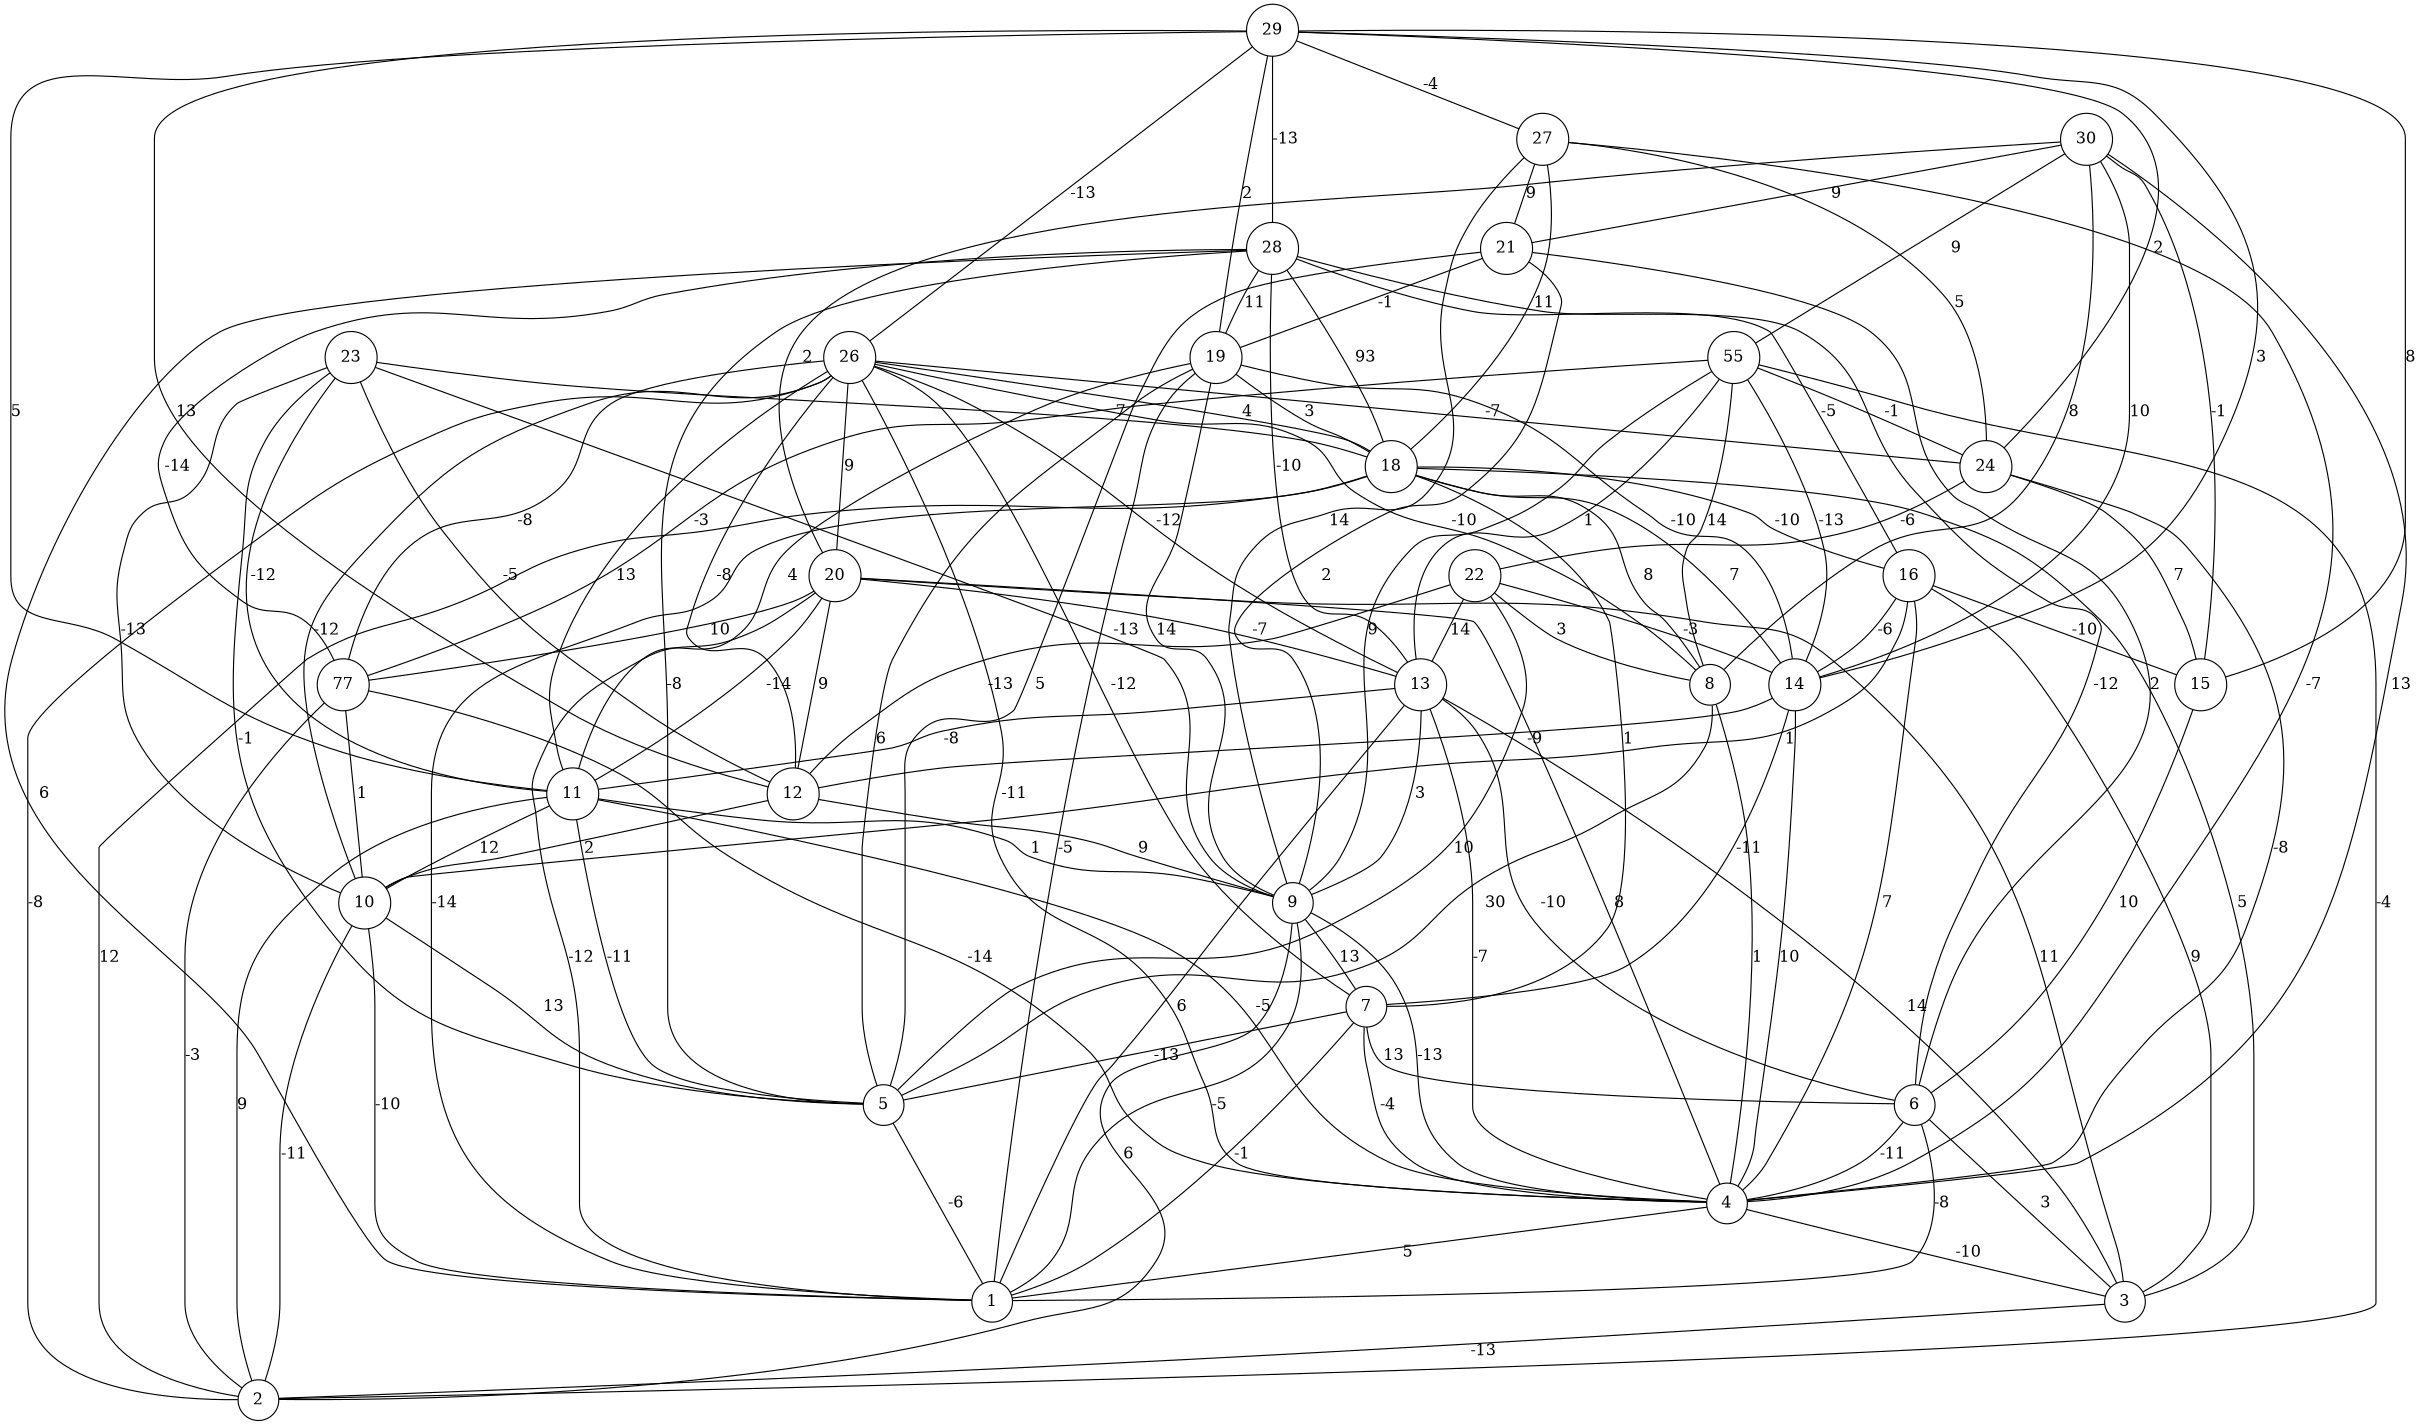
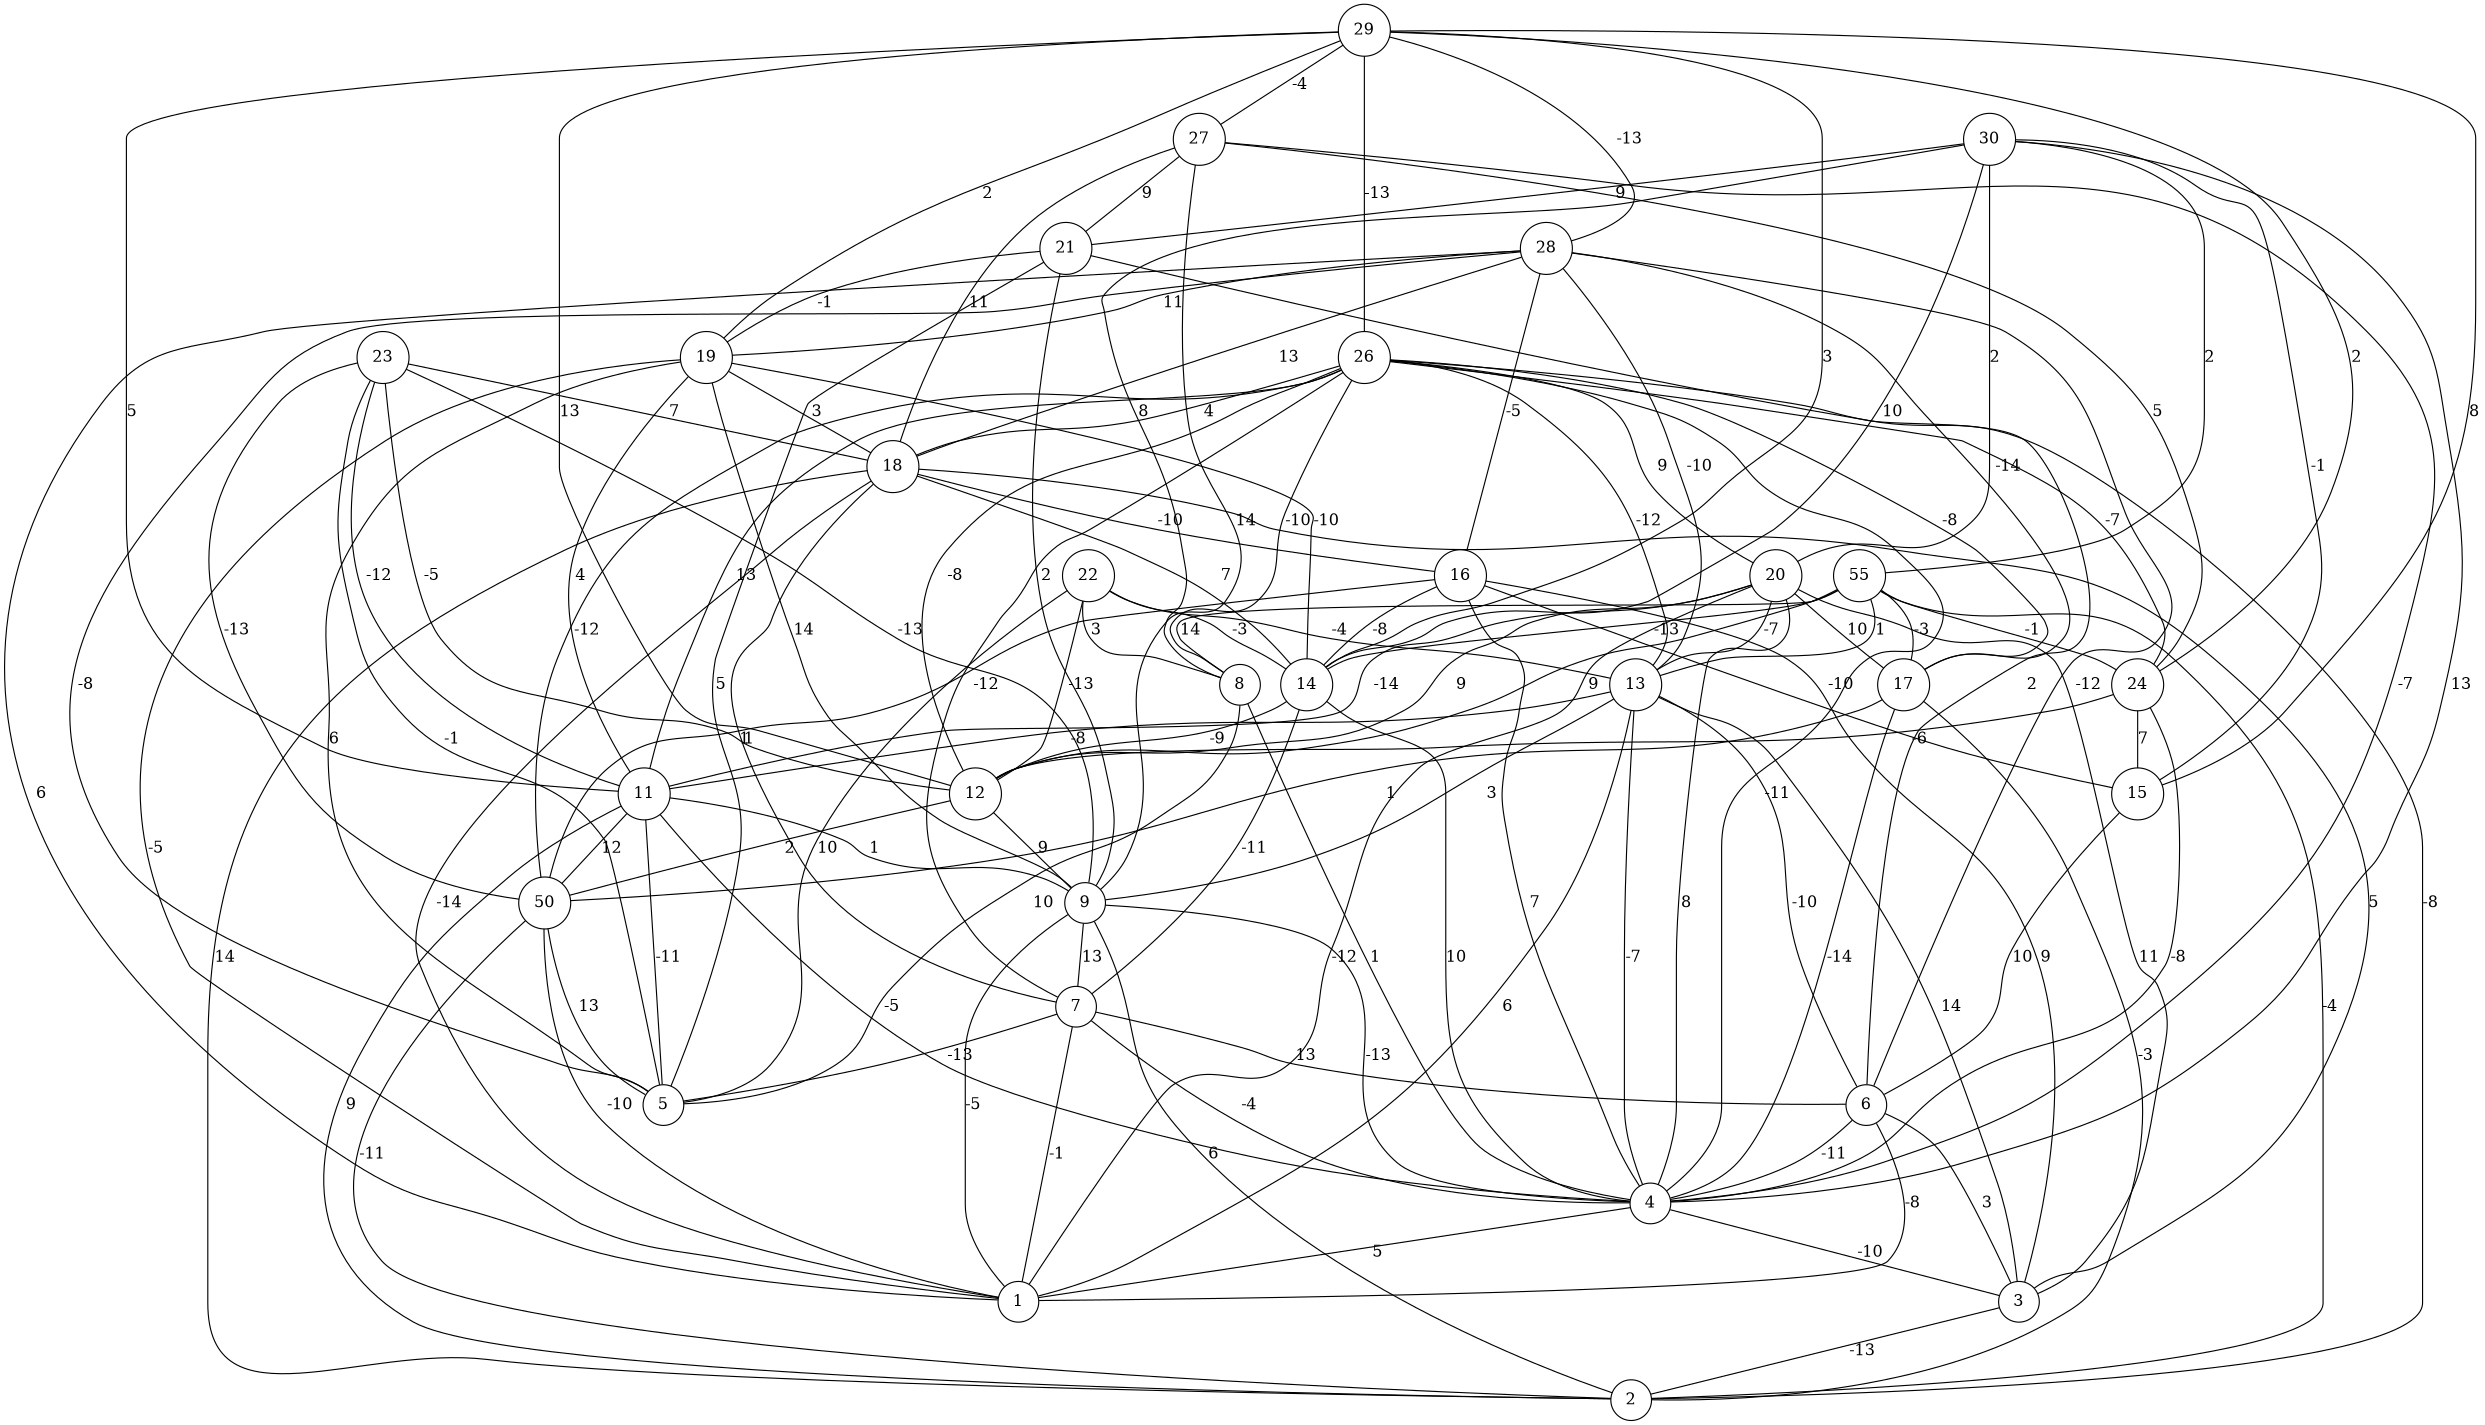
(1957, 248) -> (2210, 358)
(1366, 358) -> (1289, 358)
(1596, 515) -> none
(1761, 545) -> (1555, 743)
(1407, 555) -> (1404, 730)
(1461, 630) -> (1339, 630)
(1885, 630) -> (1380, 630)
(343, 685) -> (1904, 685)
(365, 903) -> (545, 903)
(1496, 903) -> (1044, 903)
(110, 958) -> (225, 958)
(938, 1203) -> none
